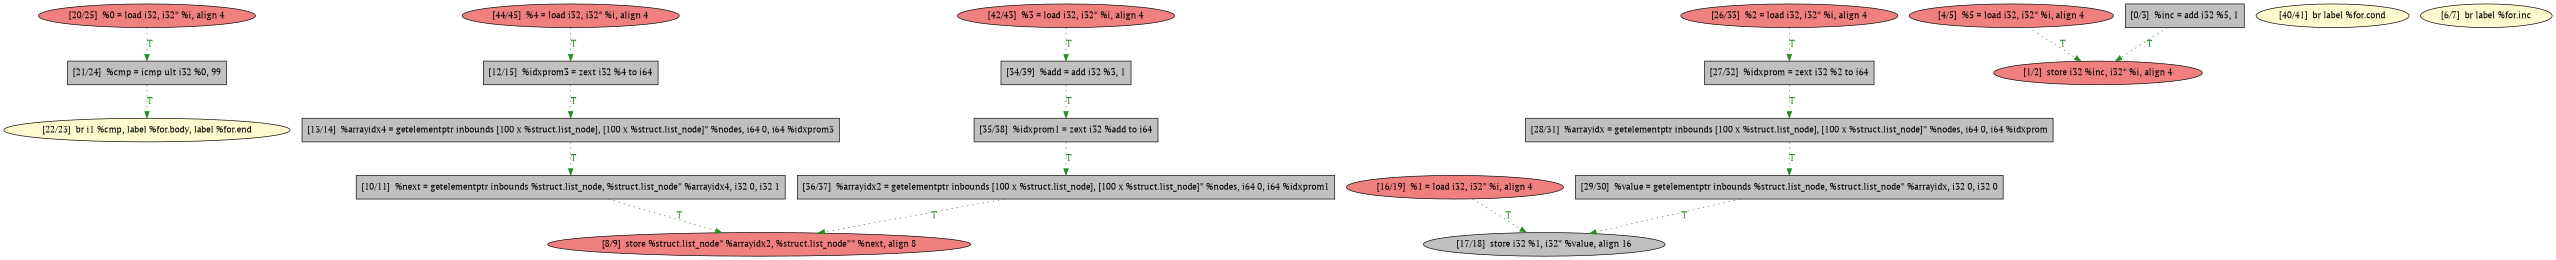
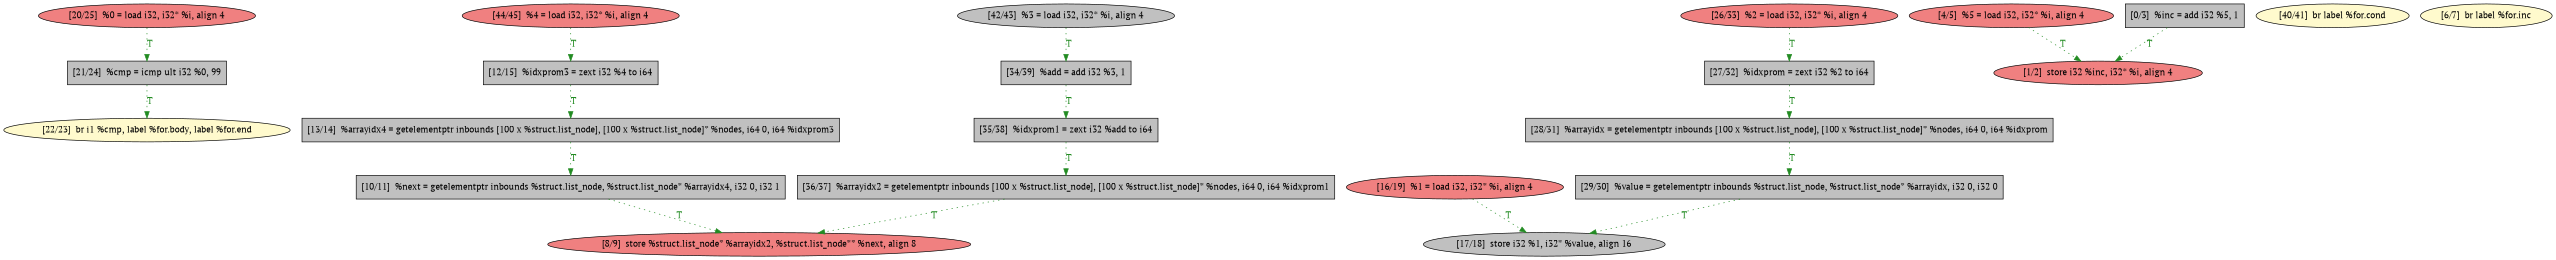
(1066, 16) -> (1066, 16)
